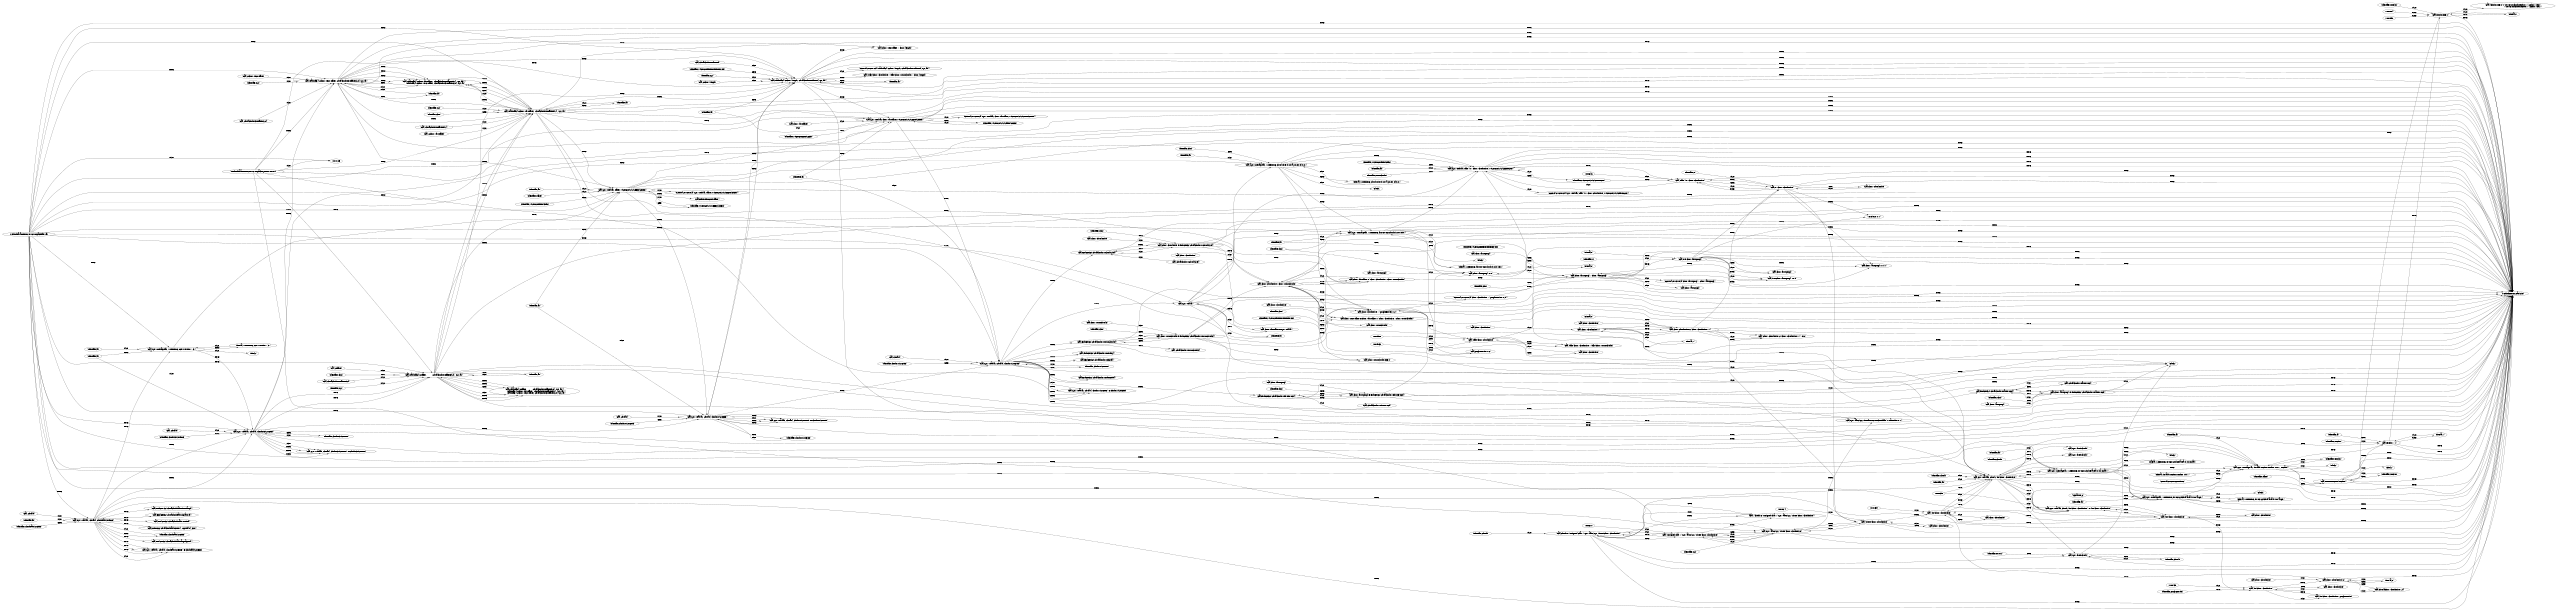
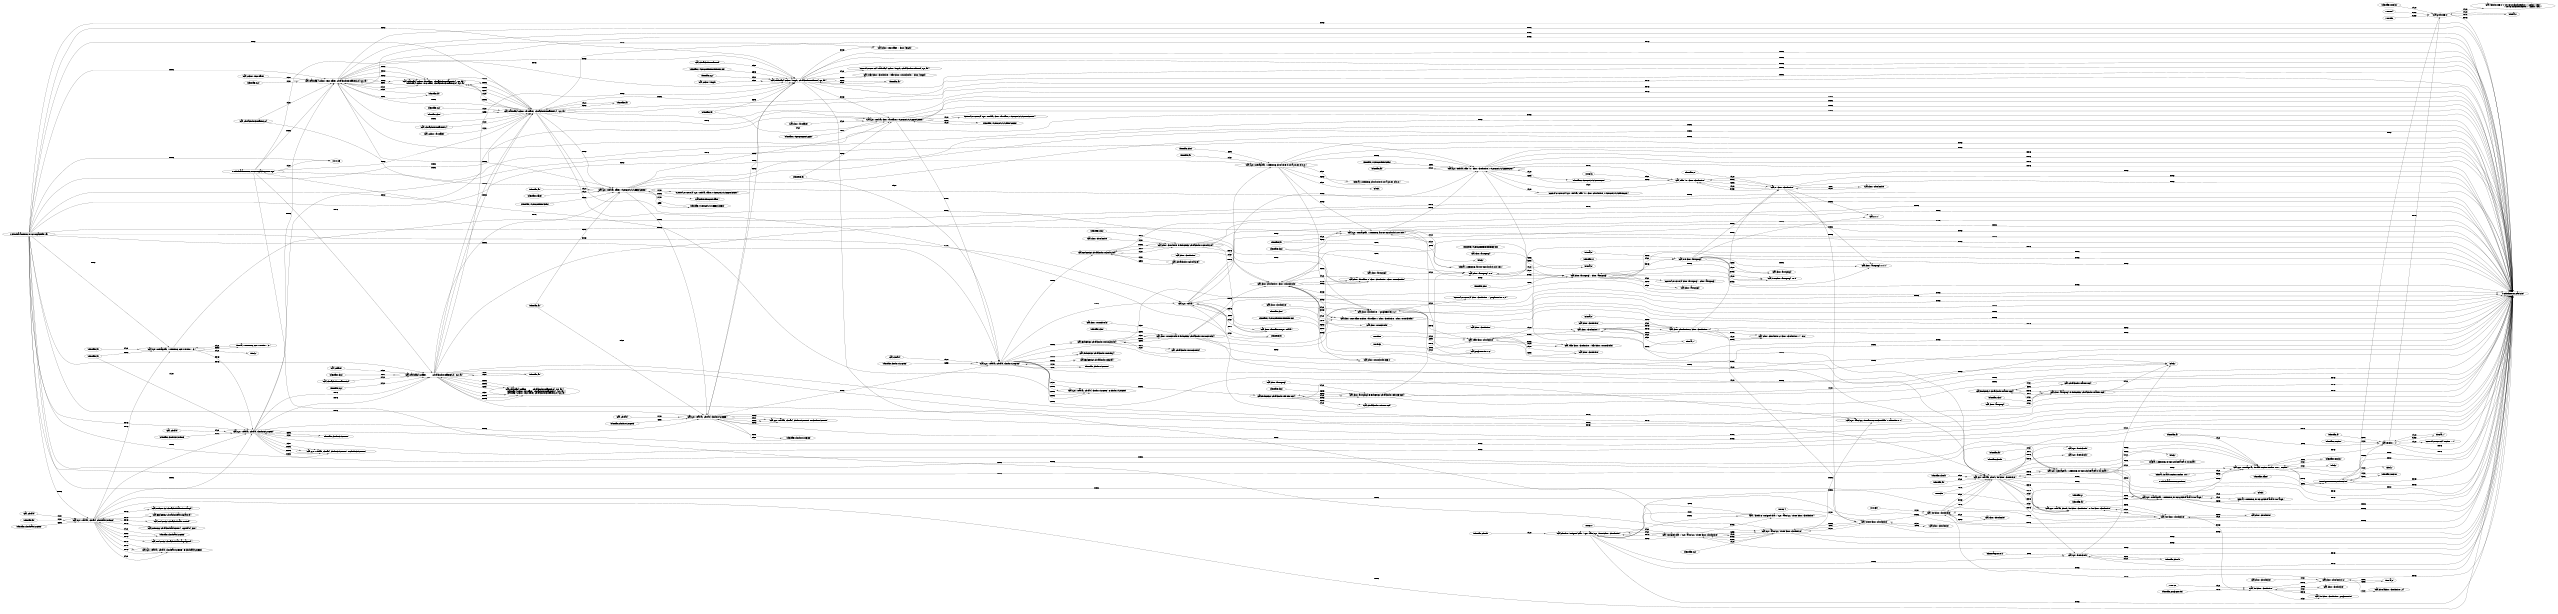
(2440, 15) -> (2440, 15)
(172, 158) -> (172, 158)
(253, 172) -> (253, 172)
(1377, 176) -> none
(324, 210) -> (429, 179)
(1874, 217) -> (1874, 217)
none -> (1142, 263)
(1542, 284) -> (1529, 276)
none -> (1232, 318)
none -> (1534, 335)
none -> (1149, 352)
(1097, 378) -> none
none -> (1325, 402)
(1481, 409) -> none
none -> (2440, 441)
(2172, 481) -> (2172, 481)
(2333, 481) -> (2333, 481)
(2078, 495) -> (2078, 495)
(1995, 554) -> (1995, 554)
(2364, 579) -> (2364, 579)
(2172, 585) -> (2172, 585)
(2361, 585) -> none
